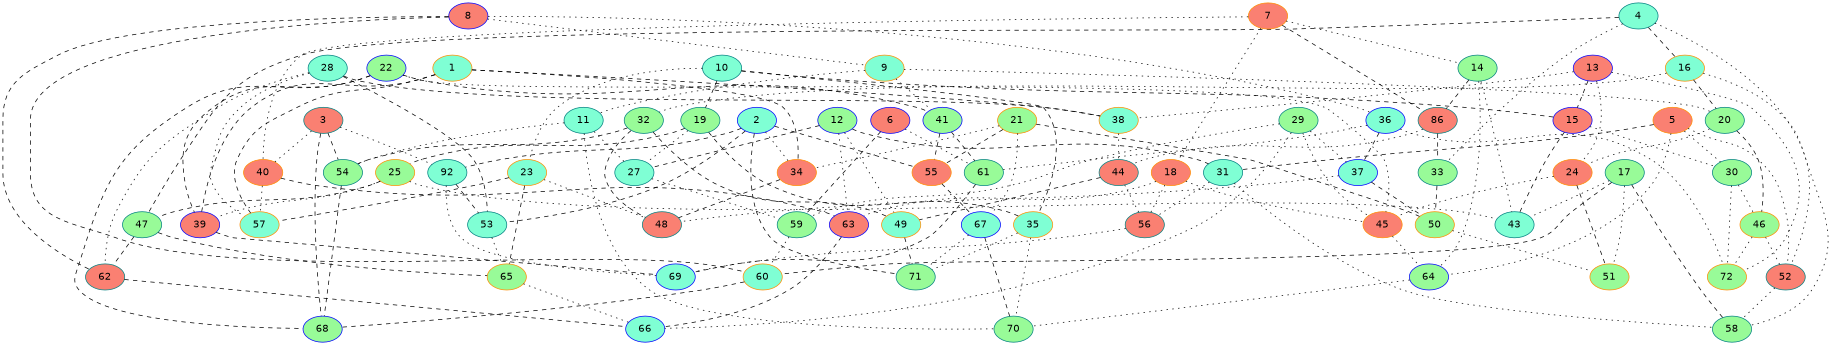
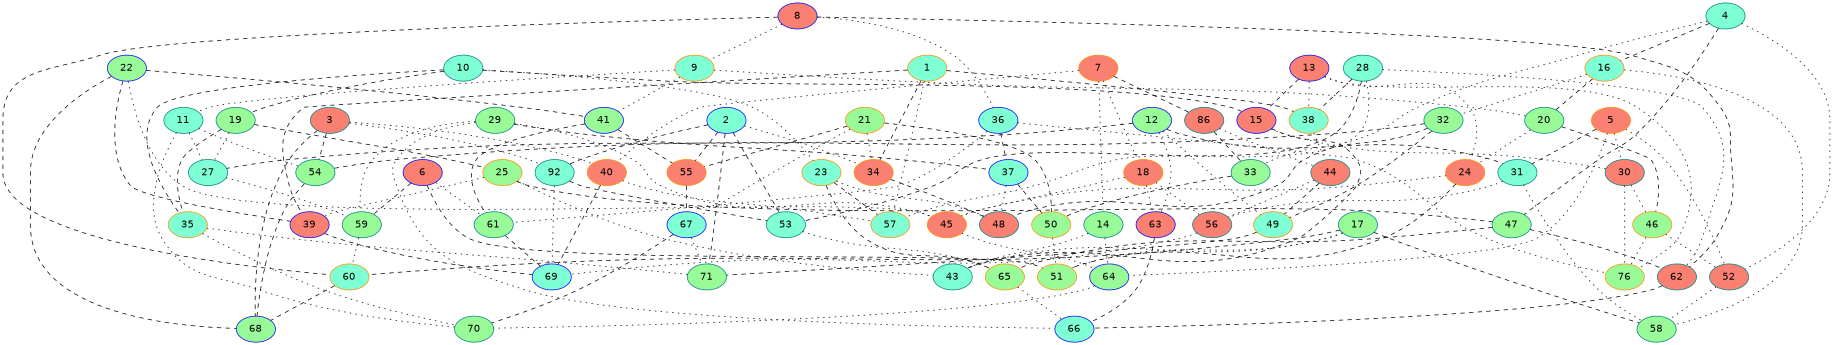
(1458, 94) -> none
(299, 107) -> (908, 150)
(1323, 142) -> (752, 148)
(1732, 173) -> (1625, 173)
(558, 191) -> (579, 225)
none -> (625, 254)
(1727, 277) -> (1625, 277)
